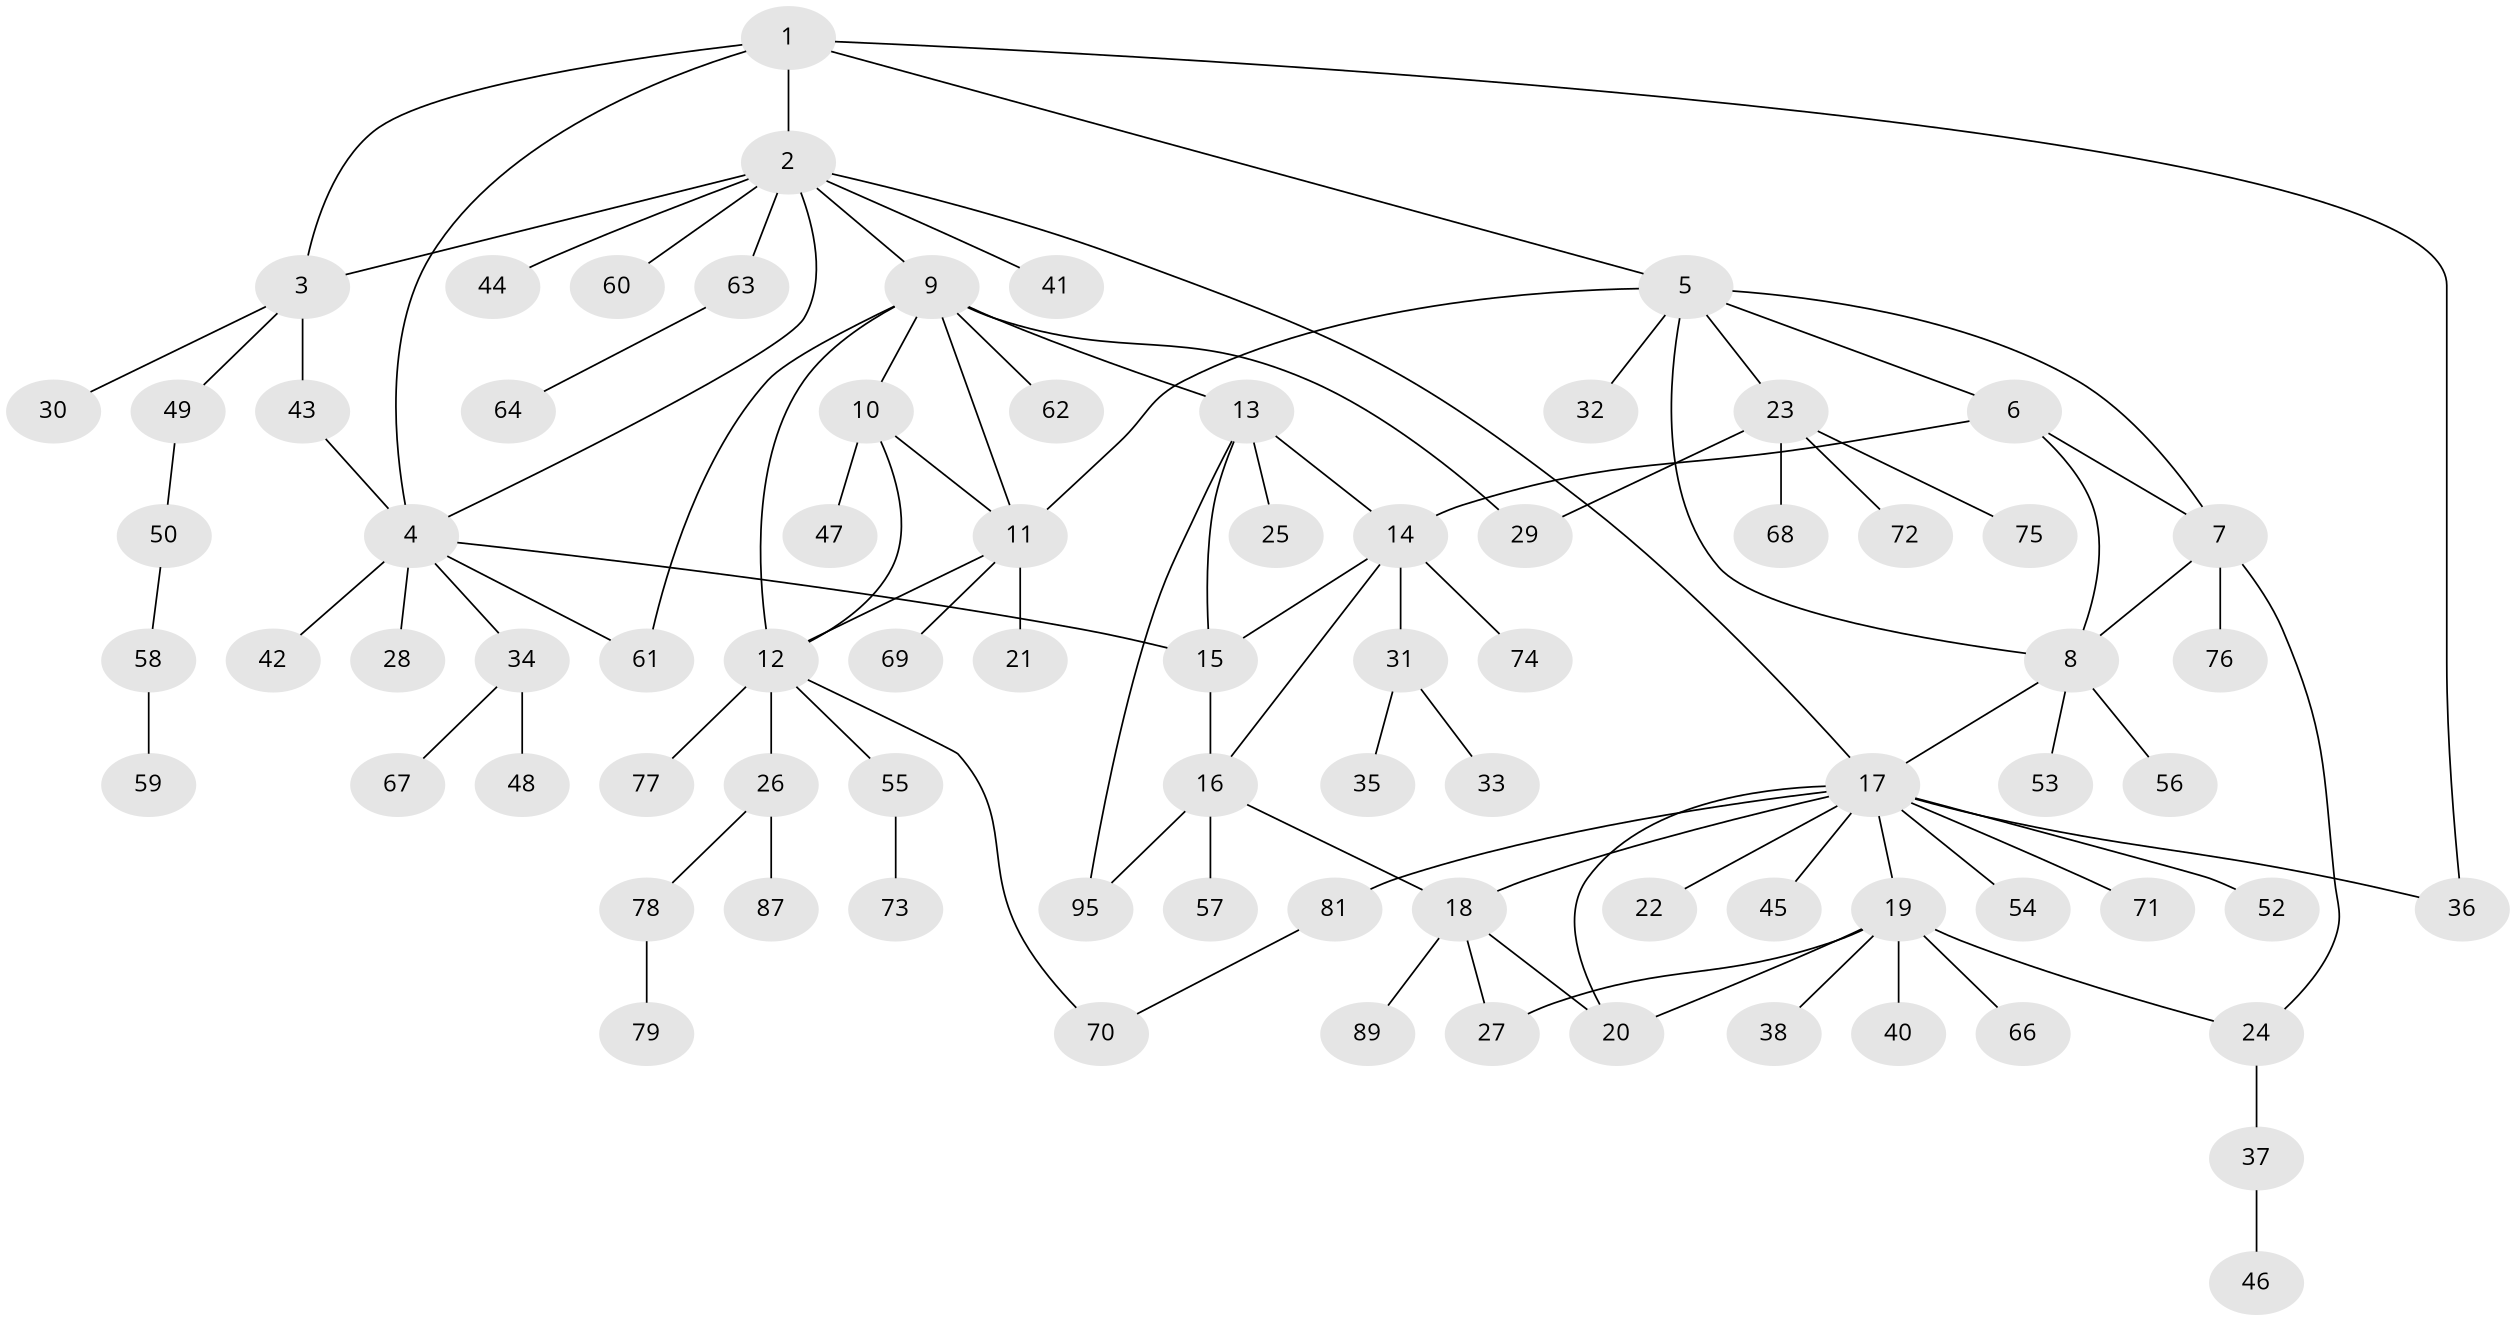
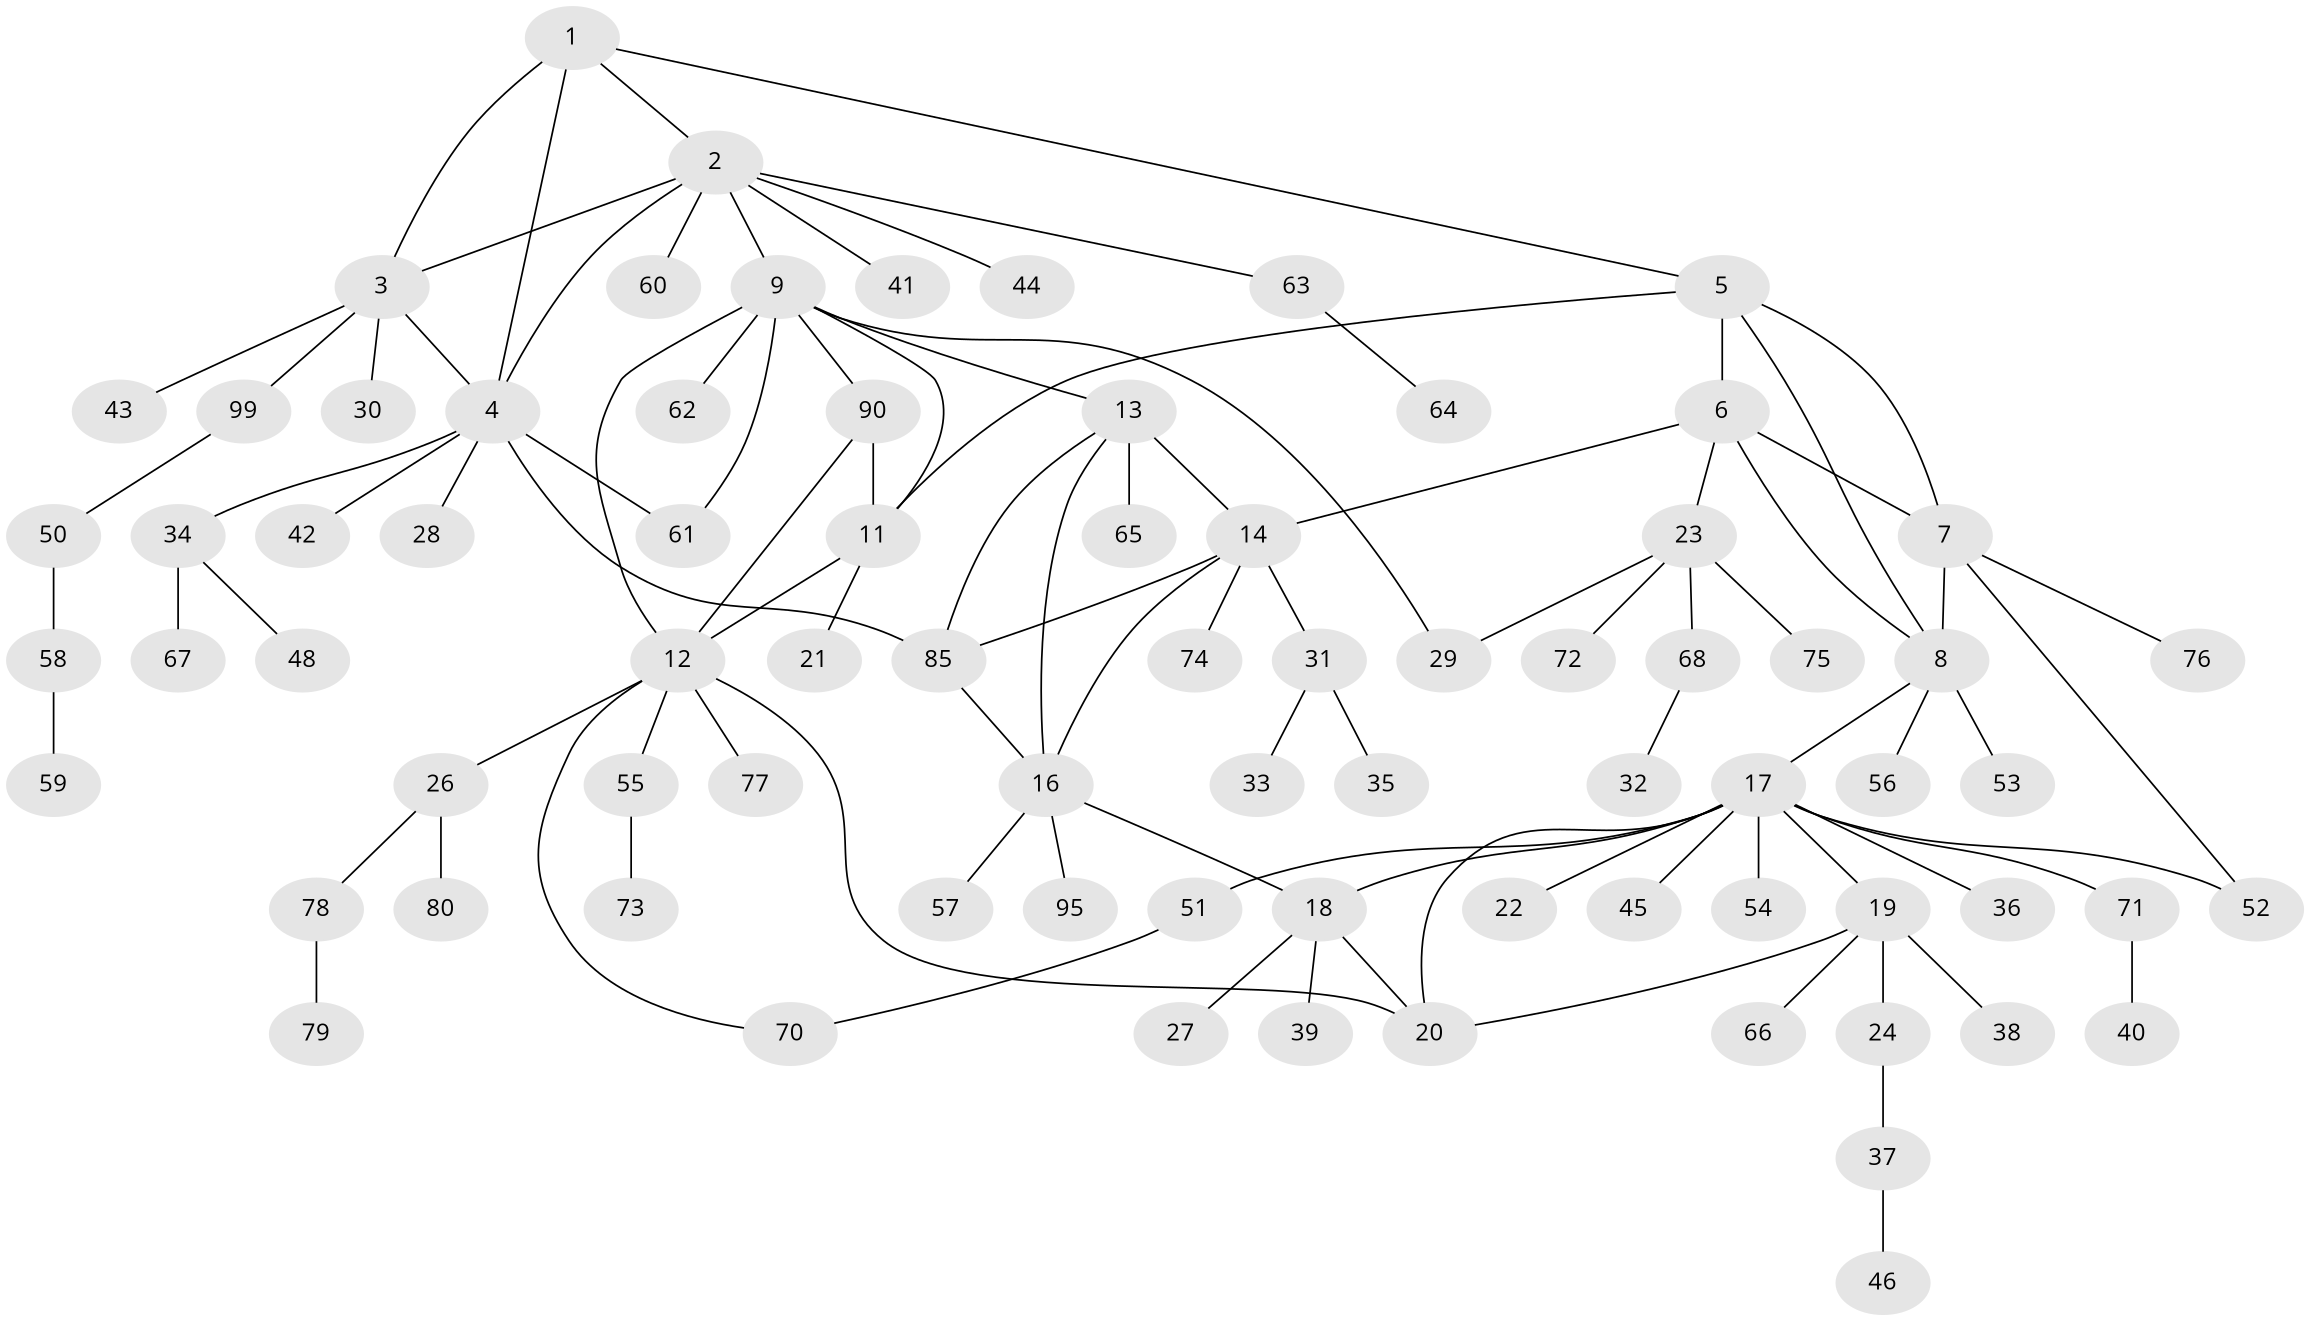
(1953, 131) -> none
(1638, 349) -> (1664, 722)
(1734, 349) -> (1706, 474)
(1395, 372) -> none
(178, 412) -> (244, 412)
(866, 412) -> (873, 412)
(357, 474) -> (437, 349)
(830, 536) -> none
(1276, 536) -> (1129, 536)
(1141, 653) -> (1048, 590)
(896, 661) -> none
(1210, 661) -> (939, 661)
(2325, 787) -> (2101, 723)
(771, 910) -> (441, 910)
(1335, 910) -> (1195, 910)
(1695, 972) -> none
(1899, 972) -> (2132, 972)
none -> (972, 973)
(1368, 1034) -> (1306, 1034)
